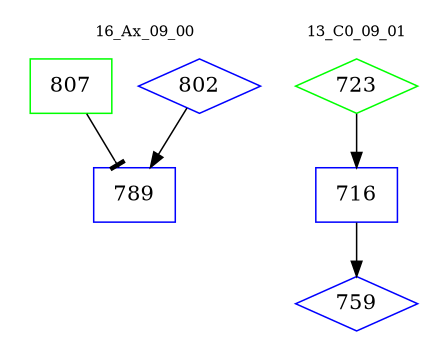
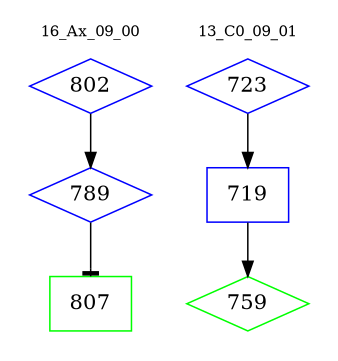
(357, 86) -> (248, 86)
(101, 137) -> (91, 246)
(134, 195) -> (91, 195)
(357, 195) -> (248, 195)
(357, 304) -> (248, 304)
